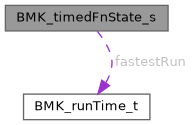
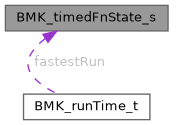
(111, 56) -> (29, 70)
